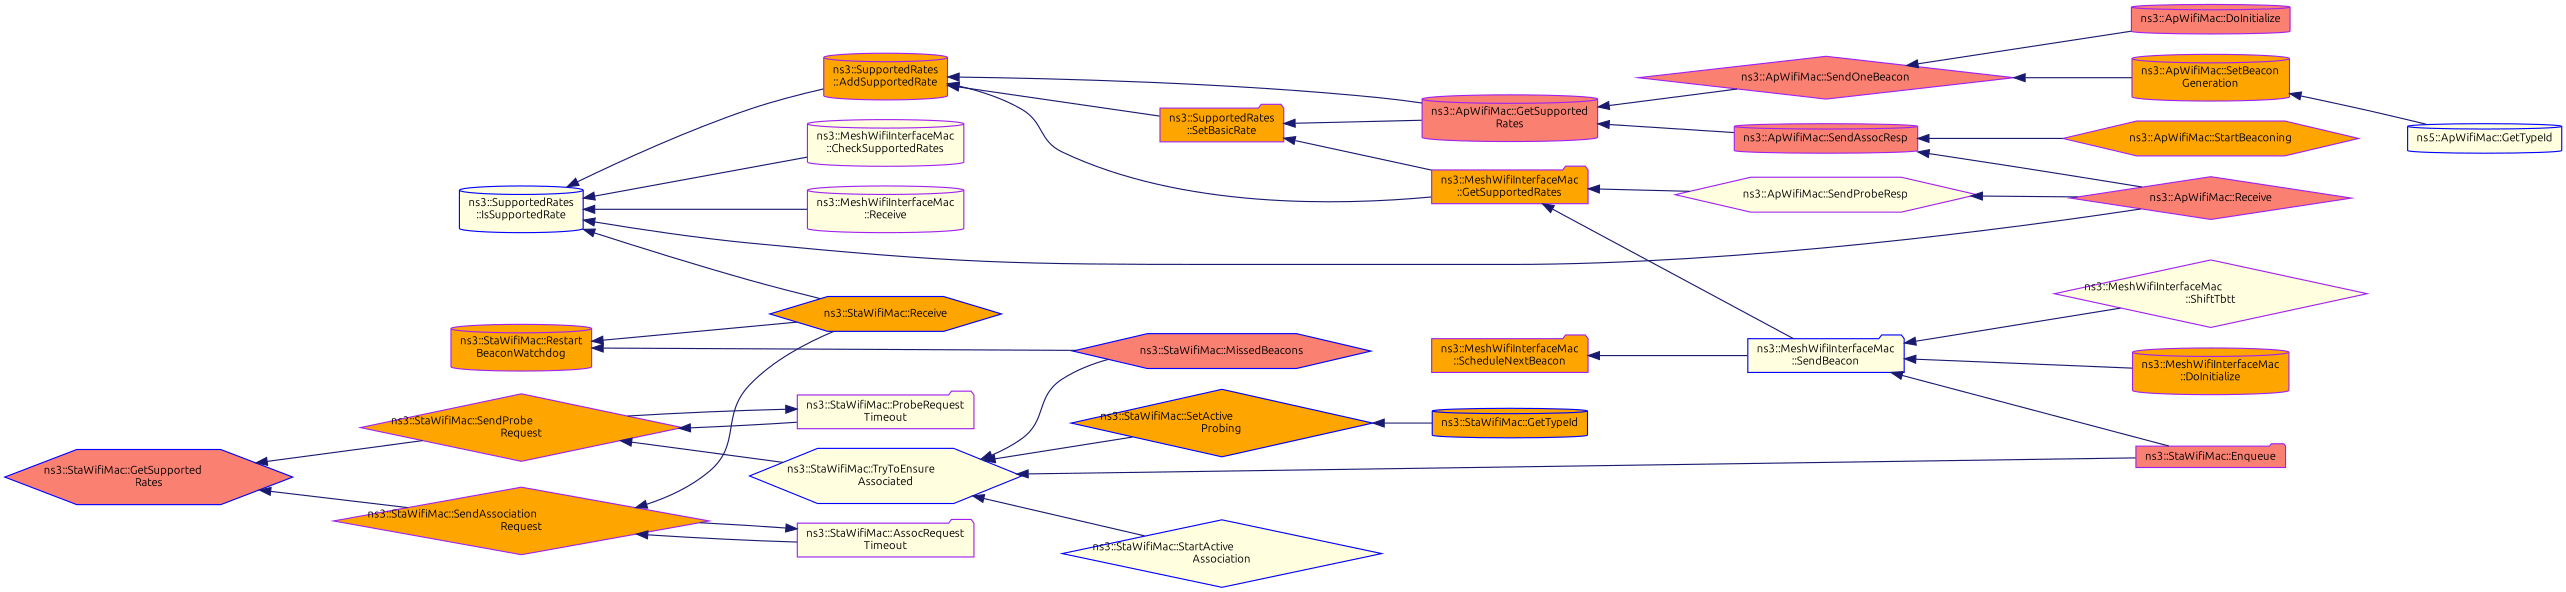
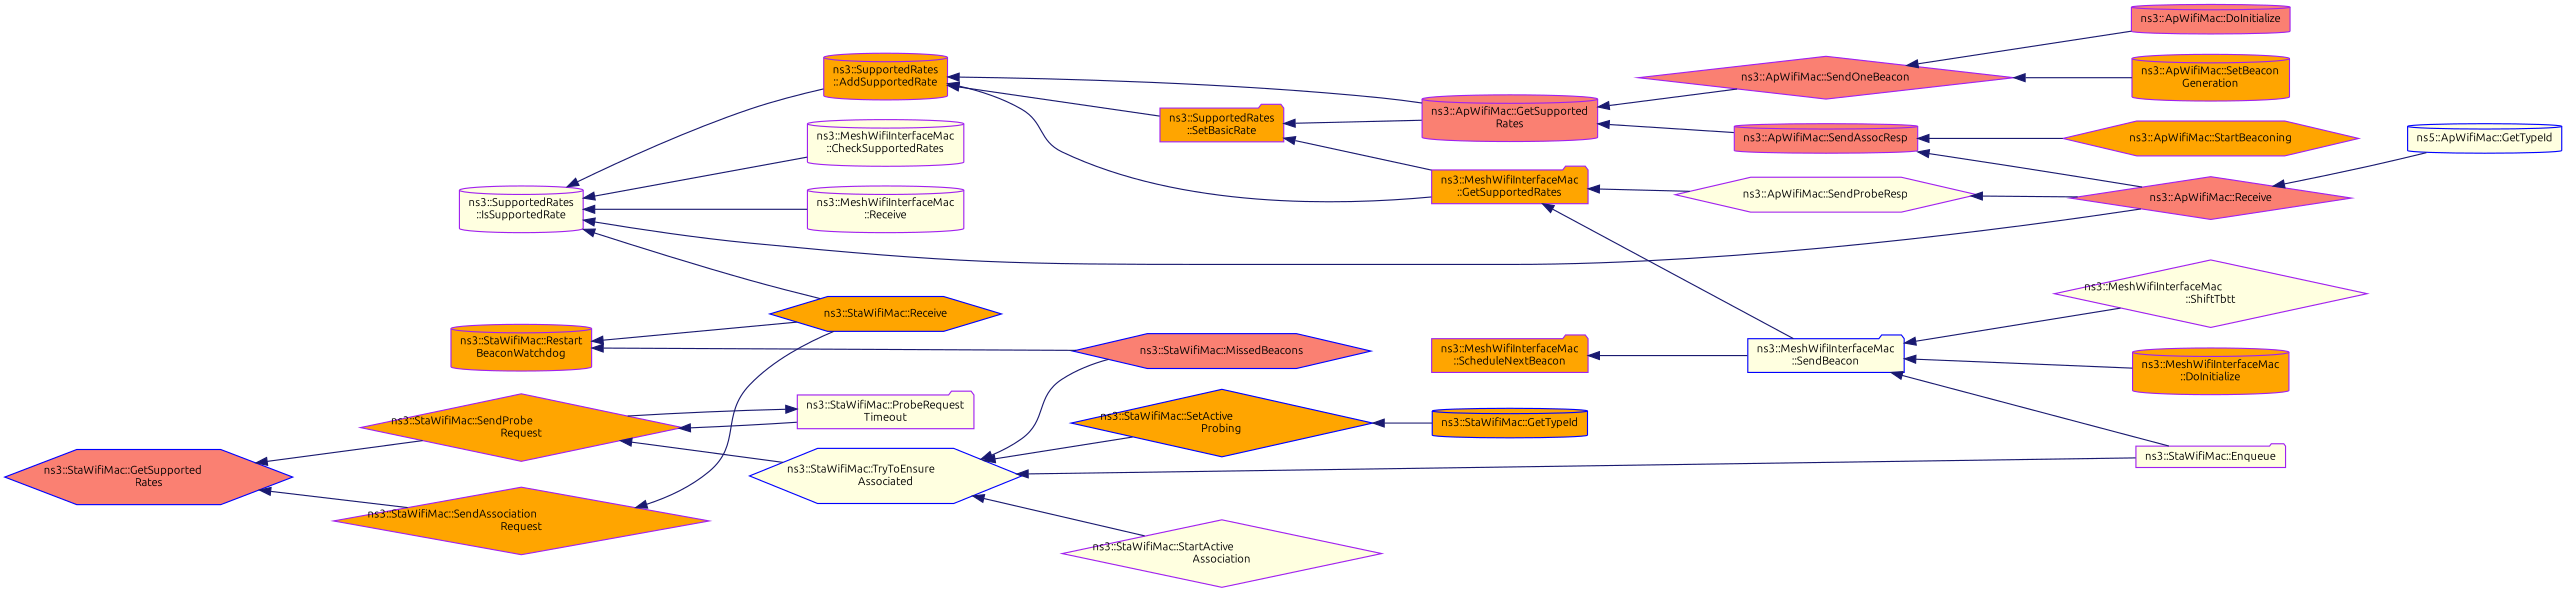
(2364, 110) -> (2356, 169)
(521, 209) -> (521, 209)
(2211, 457) -> (2211, 457)
(886, 540) -> none
(1222, 554) -> (1222, 554)
